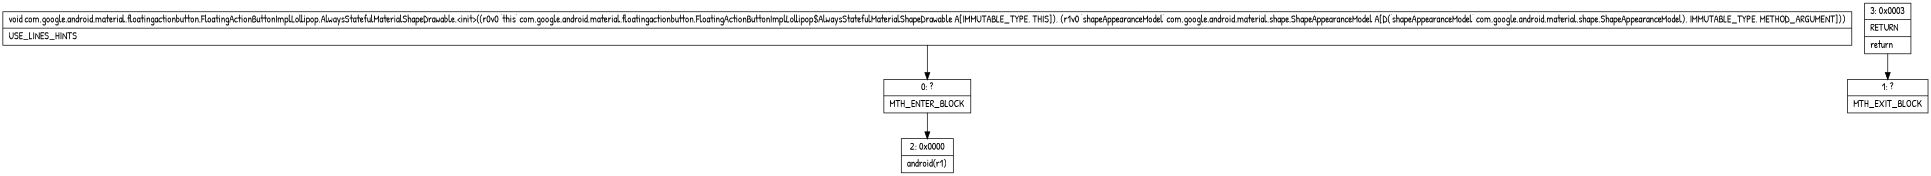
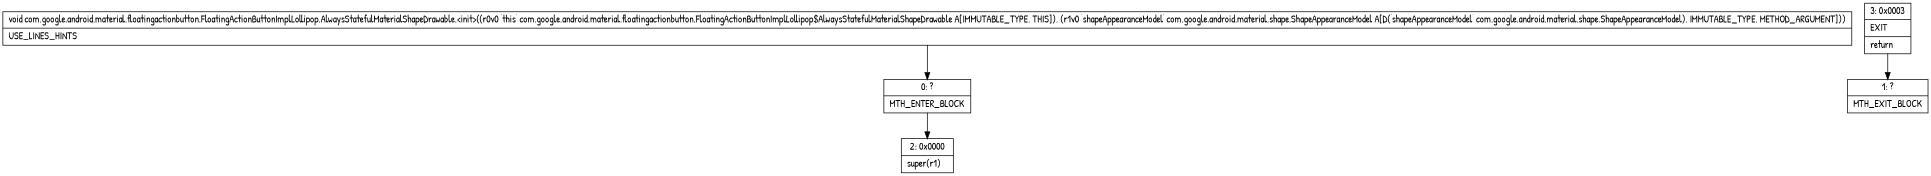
(1885, 28) -> (1879, 28)
(927, 164) -> (924, 164)
